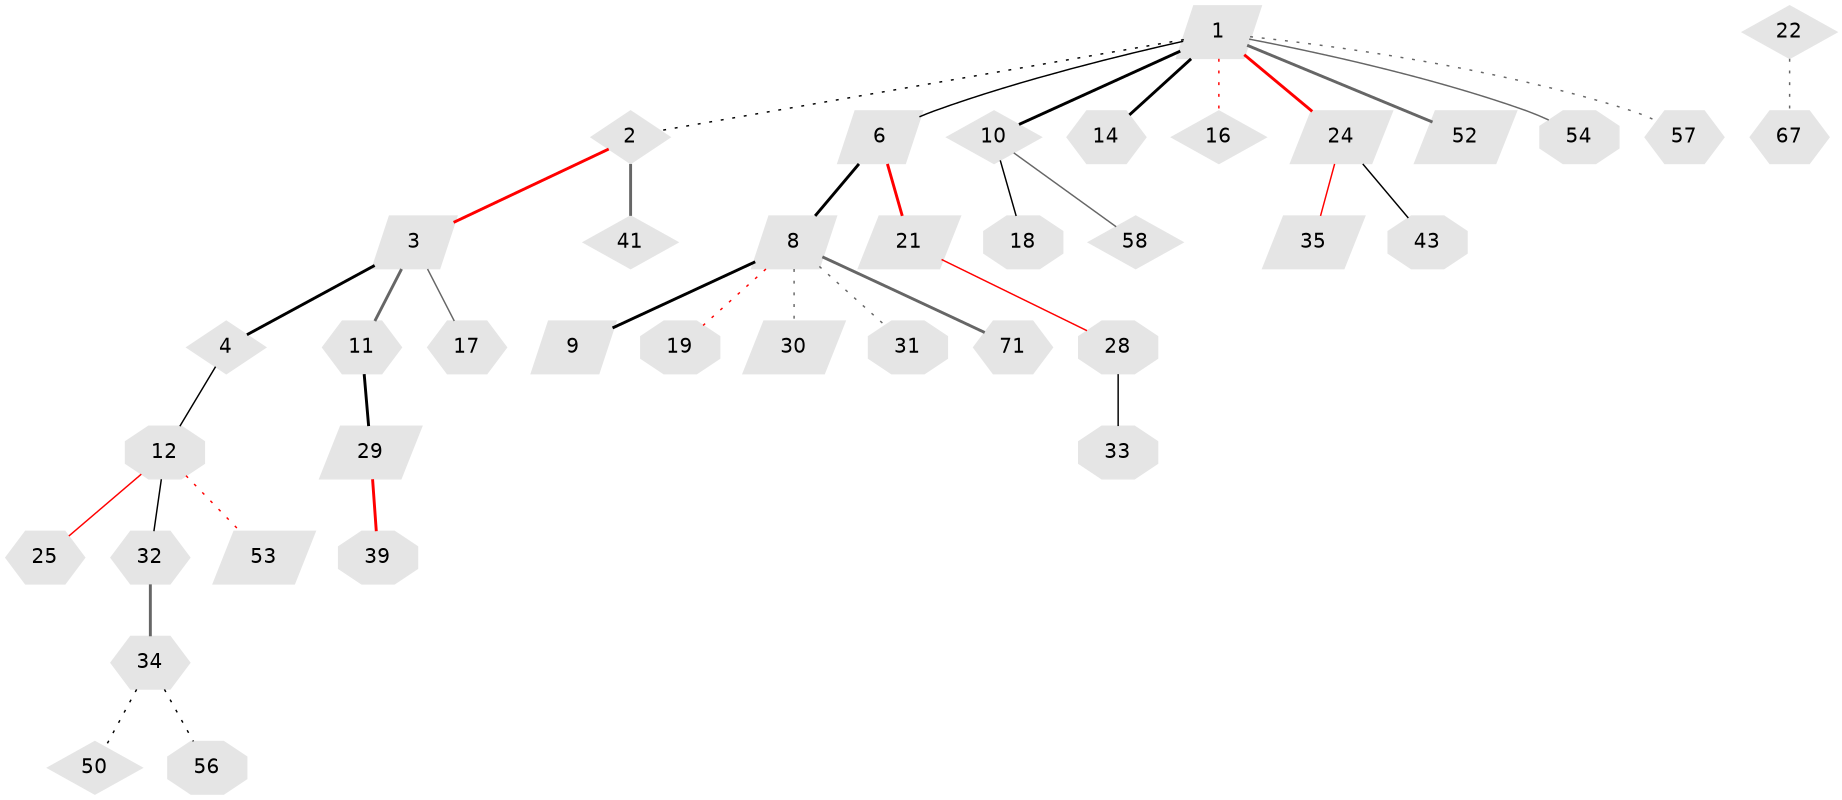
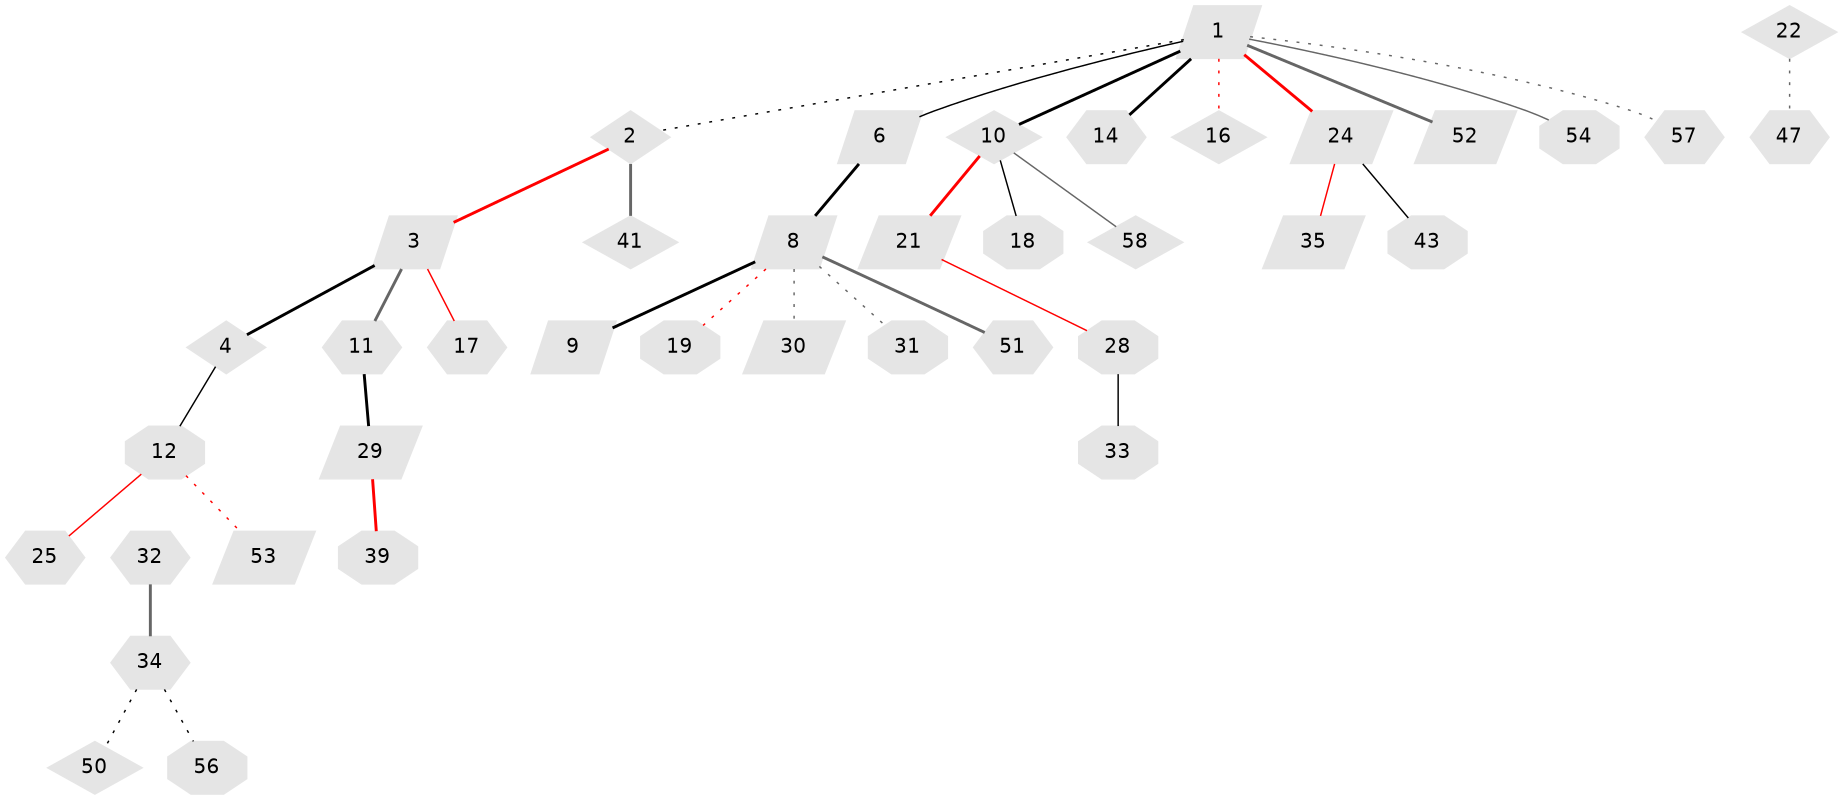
(1790, 137) -> (1790, 137)
(895, 190) -> (955, 186)
(441, 295) -> (441, 295)
(1013, 347) -> (1013, 347)
(158, 505) -> none
